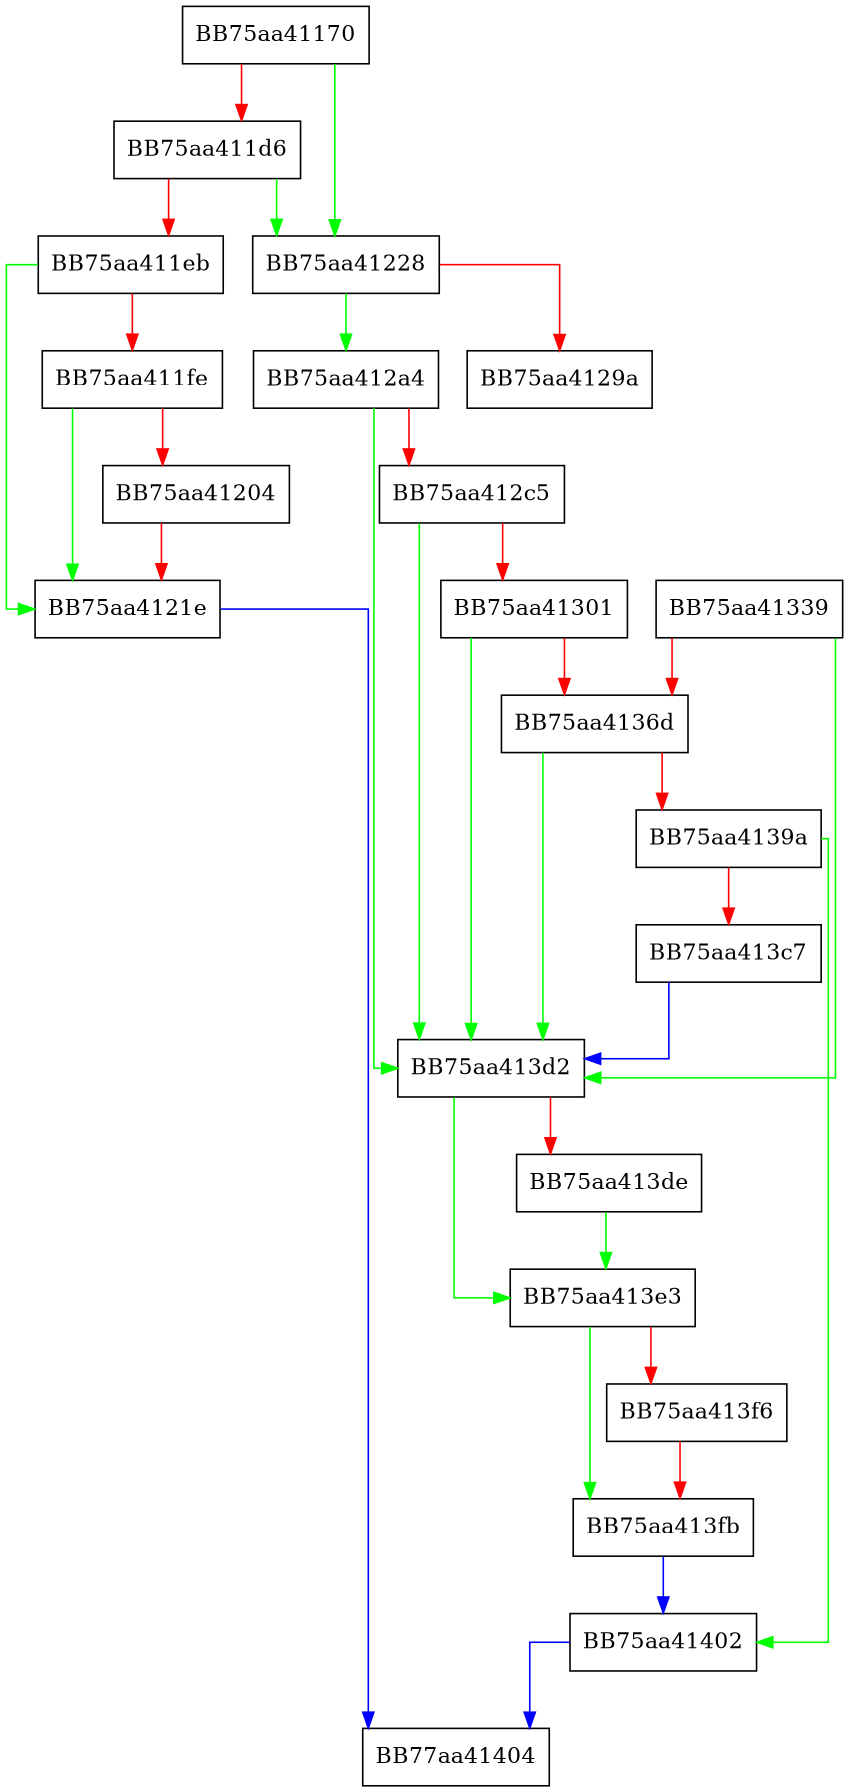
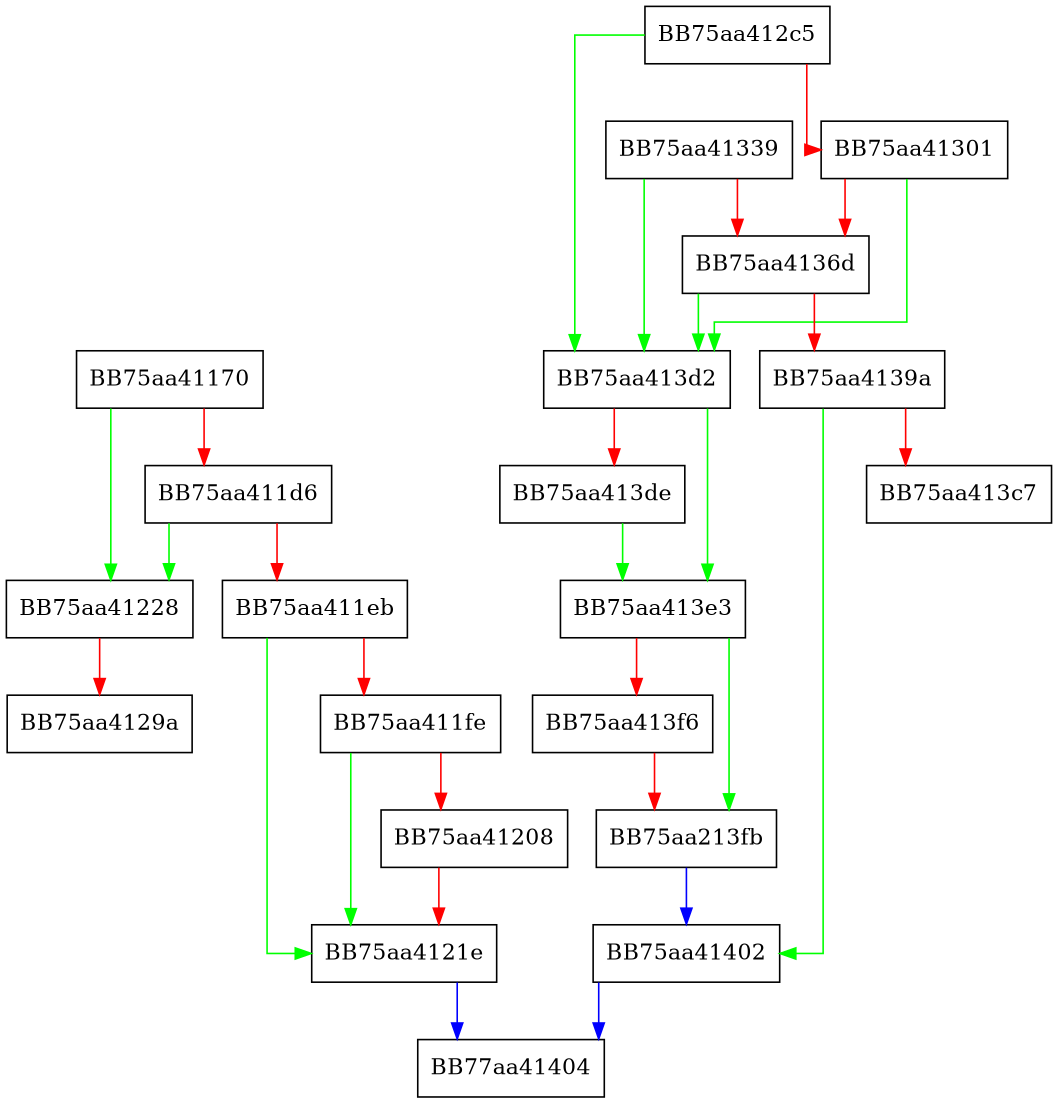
(346, 379) -> none
(196, 494) -> (474, 839)
(669, 1055) -> none
(663, 1527) -> (686, 839)
